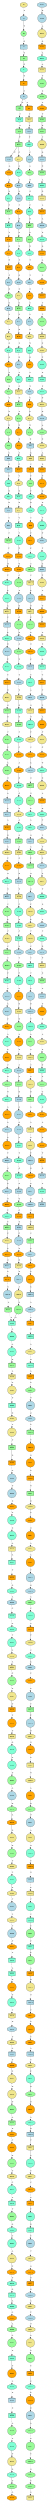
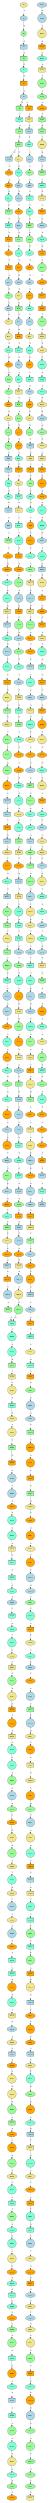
(12, 1578) -> (12, 1578)
